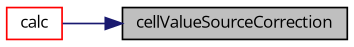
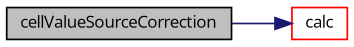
(84, 23) -> (253, 23)
